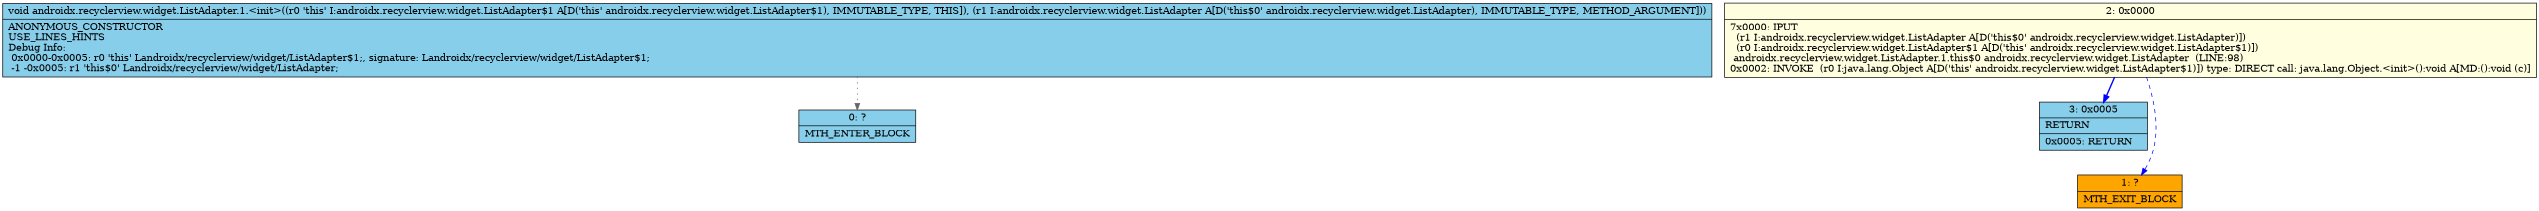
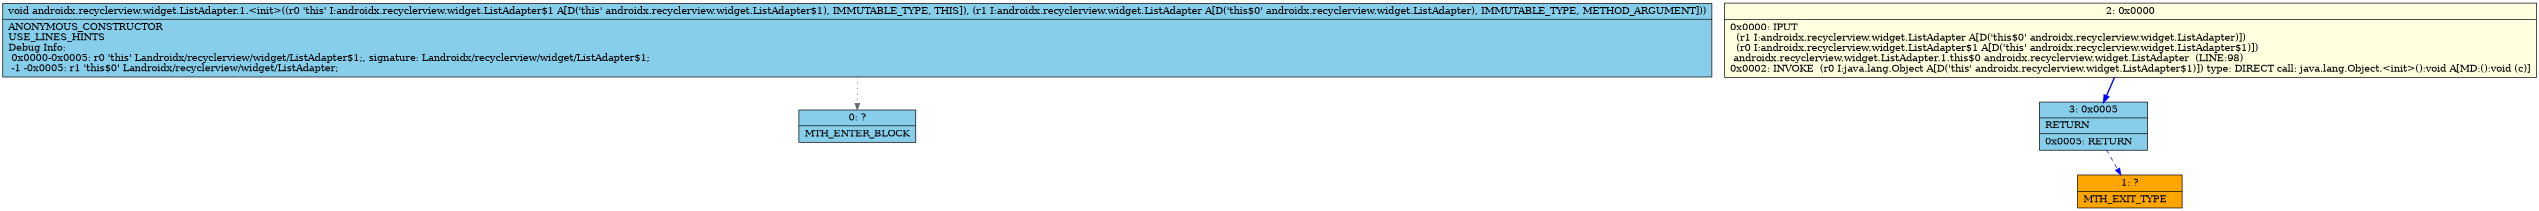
(1767, 28) -> (1767, 28)
(2156, 124) -> (2112, 159)
(2130, 199) -> (2125, 199)
